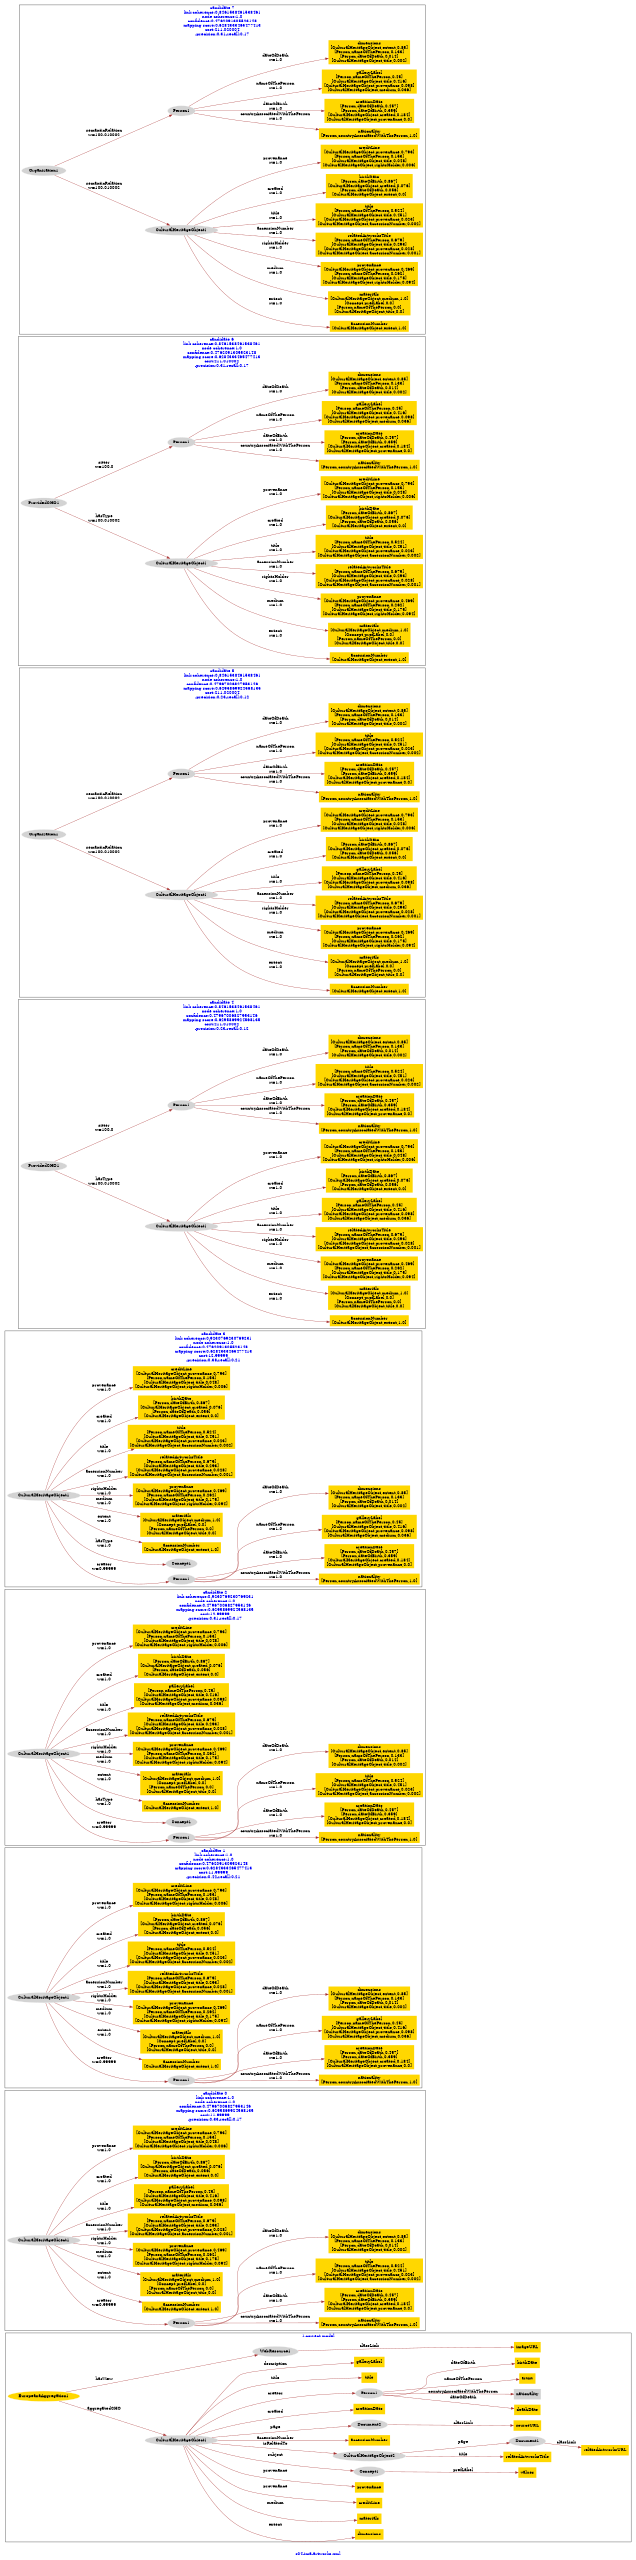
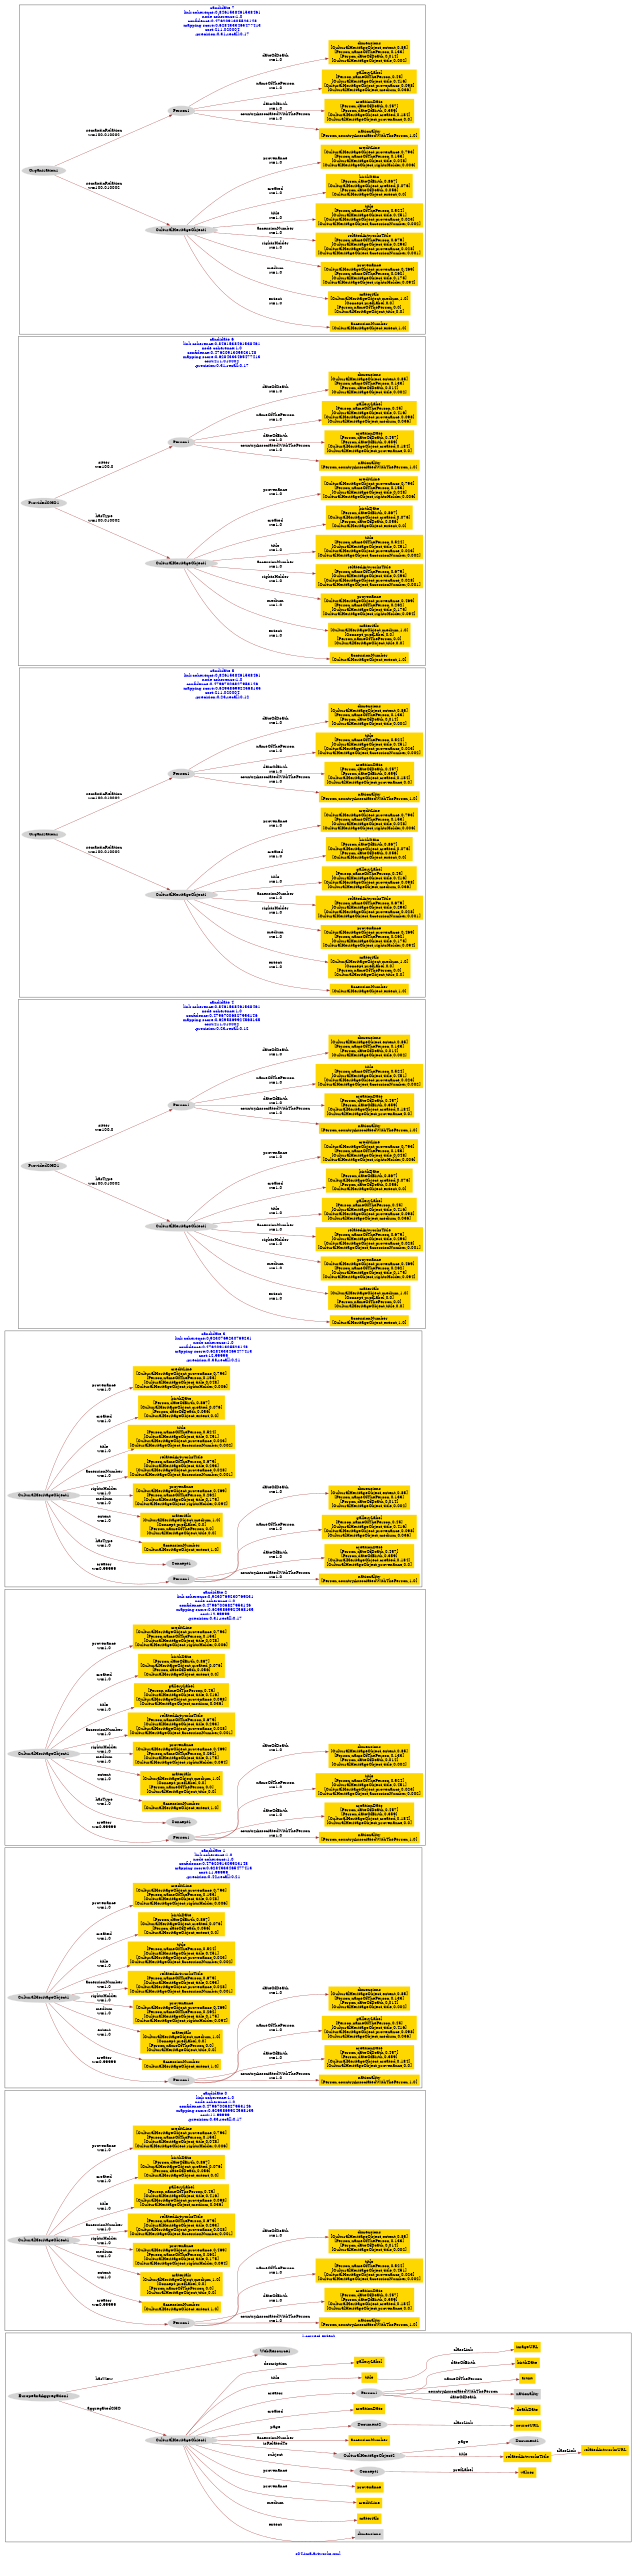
(318, 2336) -> (318, 2336)
(405, 2348) -> (439, 2356)
(44, 2396) -> (44, 2396)
(561, 2445) -> (565, 2454)
(369, 2534) -> (369, 2534)
